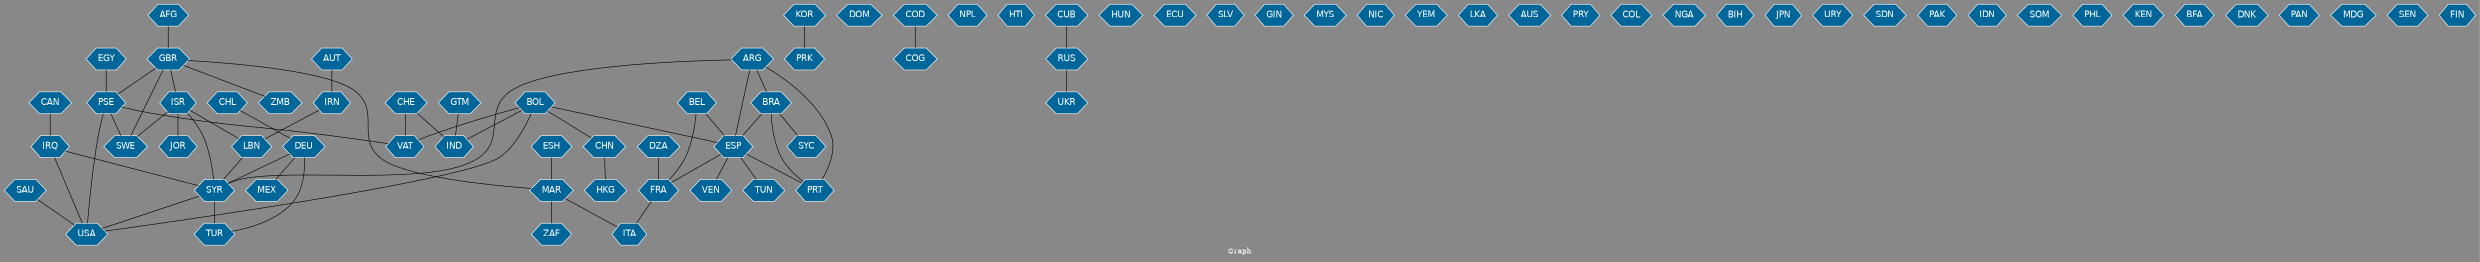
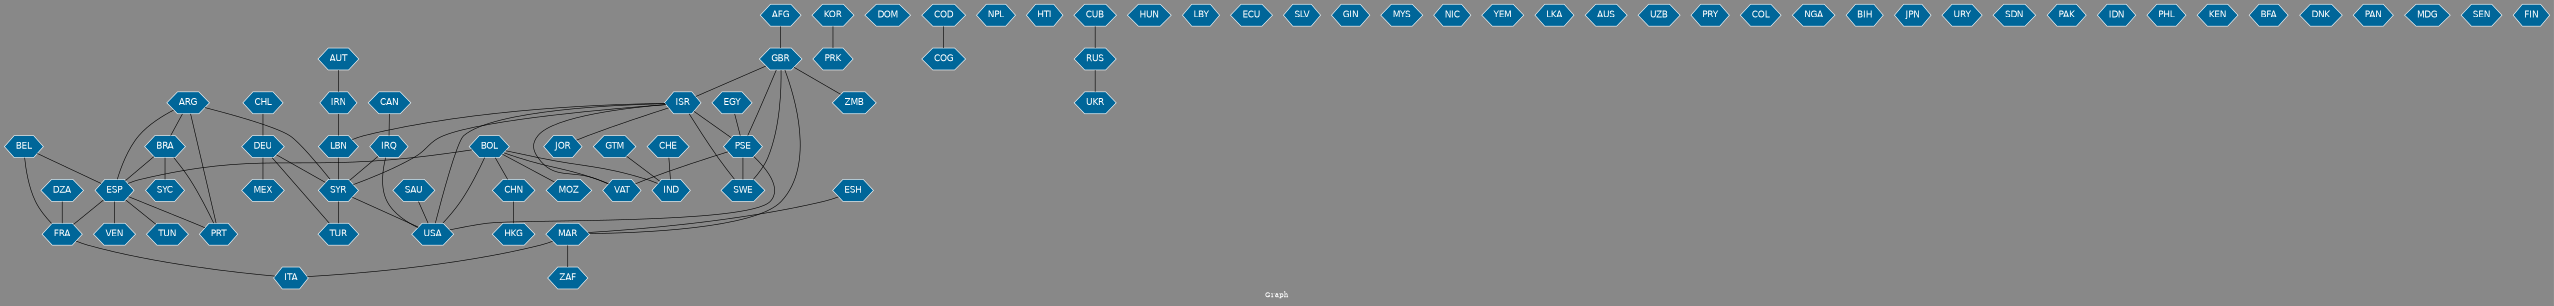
none -> (1201, 15)
none -> (1659, 15)
(2039, 15) -> none
none -> (531, 114)
(405, 125) -> (551, 127)
none -> (713, 125)
none -> (569, 190)
